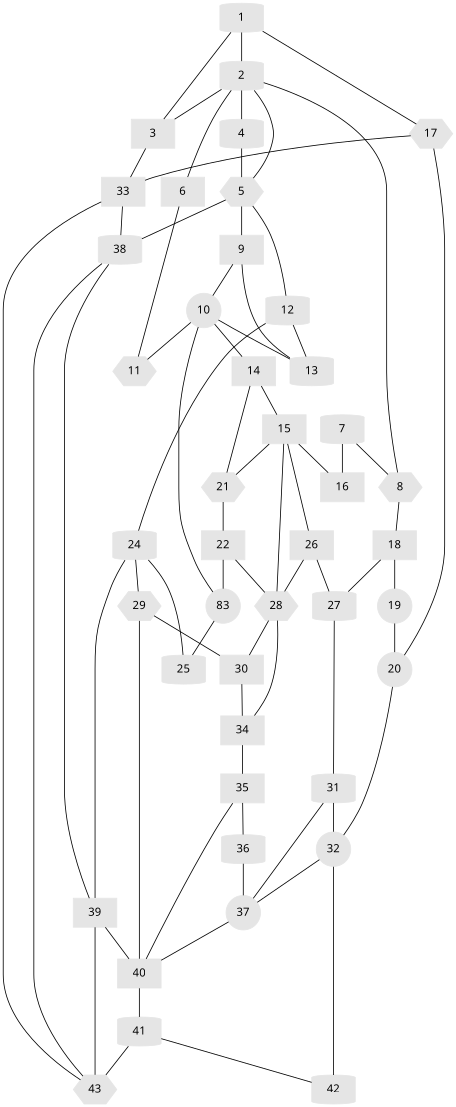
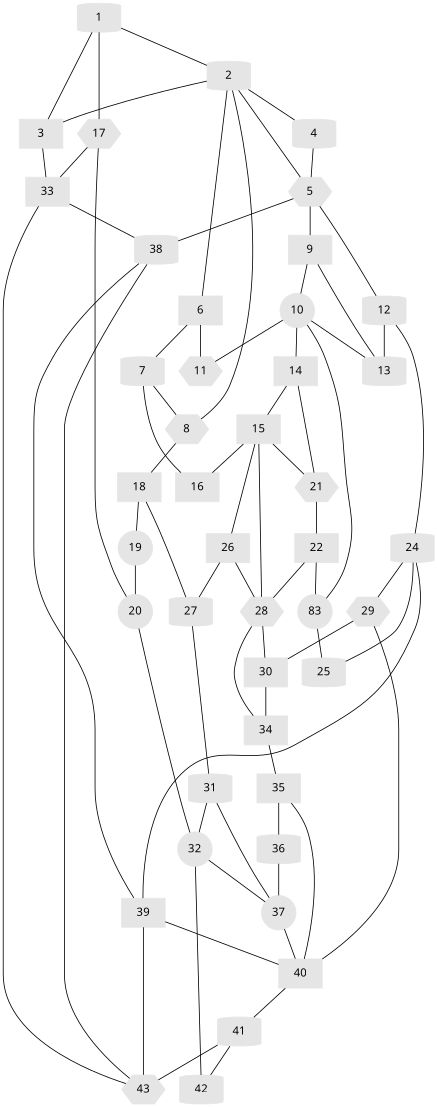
none -> (172, 341)
